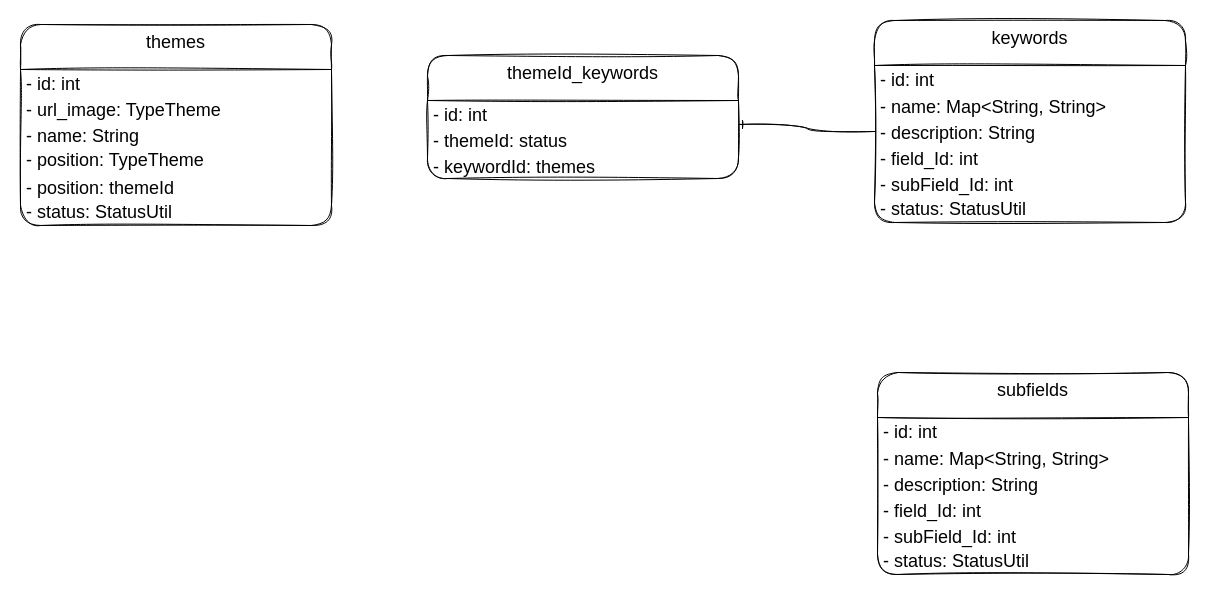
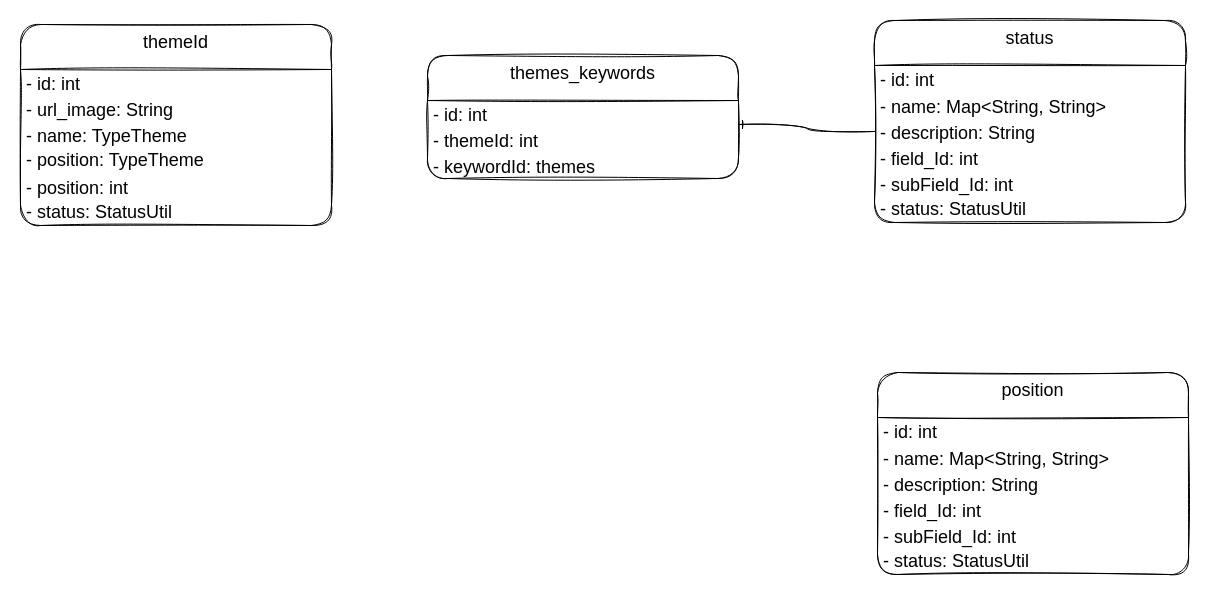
(1030, 38) -> (1030, 38)
(176, 42) -> (176, 42)
(583, 73) -> (583, 73)
(125, 110) -> (108, 110)
(87, 136) -> (105, 136)
(512, 141) -> (494, 141)
(110, 188) -> (88, 188)
(1033, 390) -> (1033, 390)
